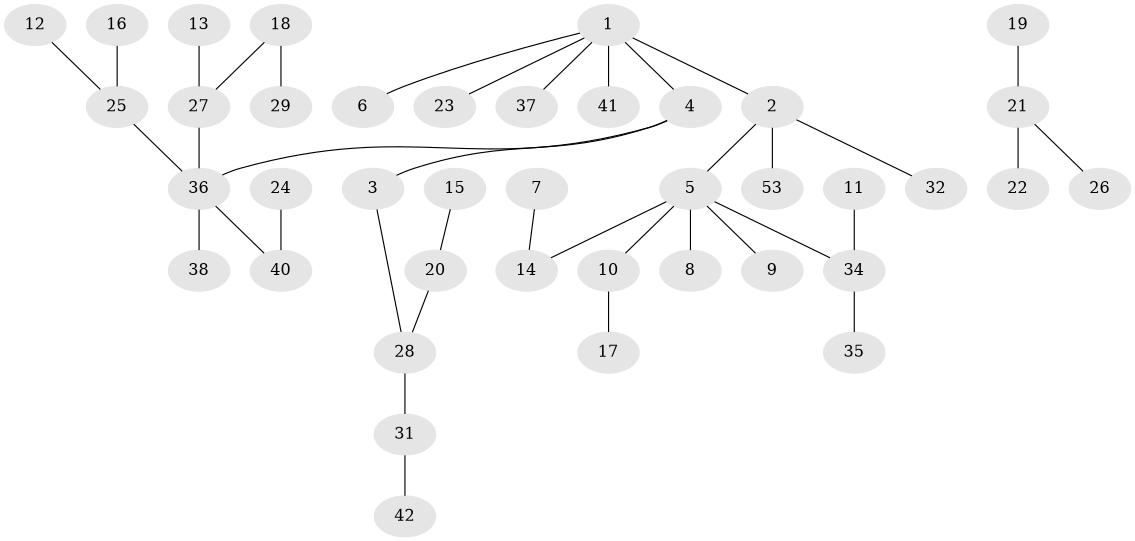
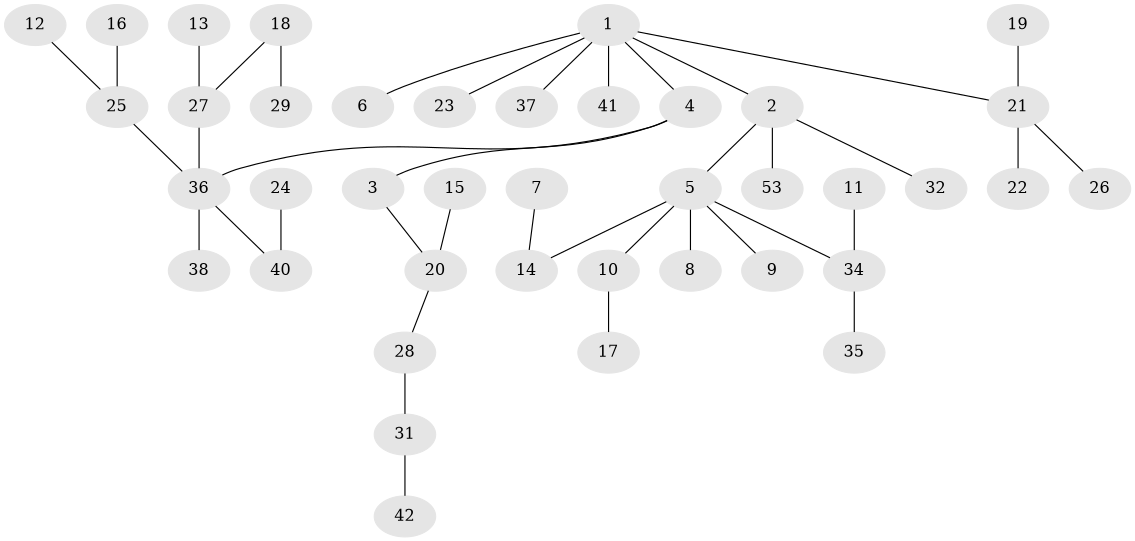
none -> (813, 66)
(389, 271) -> (404, 230)
